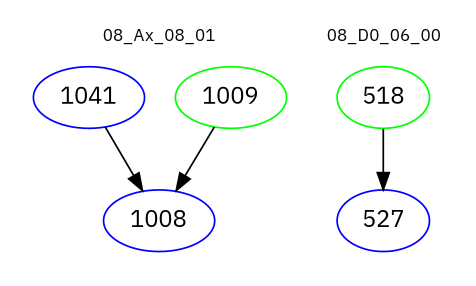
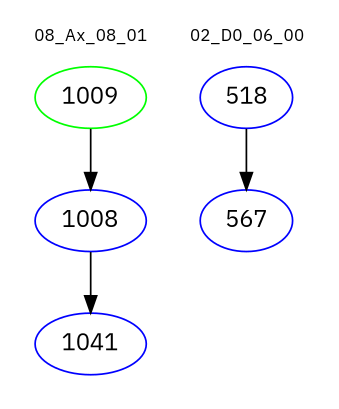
(384, 37) -> (247, 37)
(383, 98) -> (246, 98)
(120, 151) -> (91, 274)
(383, 221) -> (246, 221)
